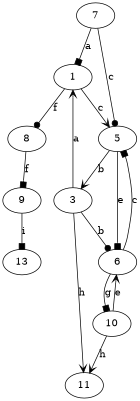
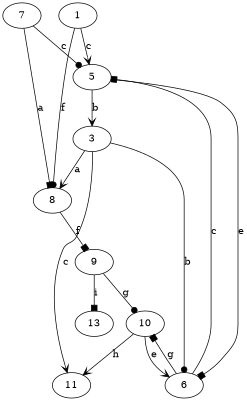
(86, 43) -> (37, 104)
(73, 142) -> (74, 167)
none -> (118, 291)
(82, 293) -> (66, 262)
